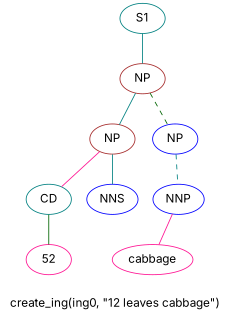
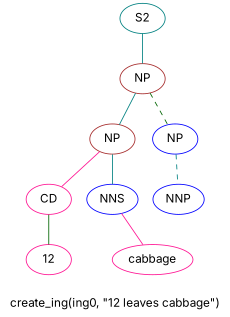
(143, 18) -> (143, 18)
(49, 199) -> (49, 199)
(166, 229) -> (132, 229)
(49, 260) -> (49, 260)
